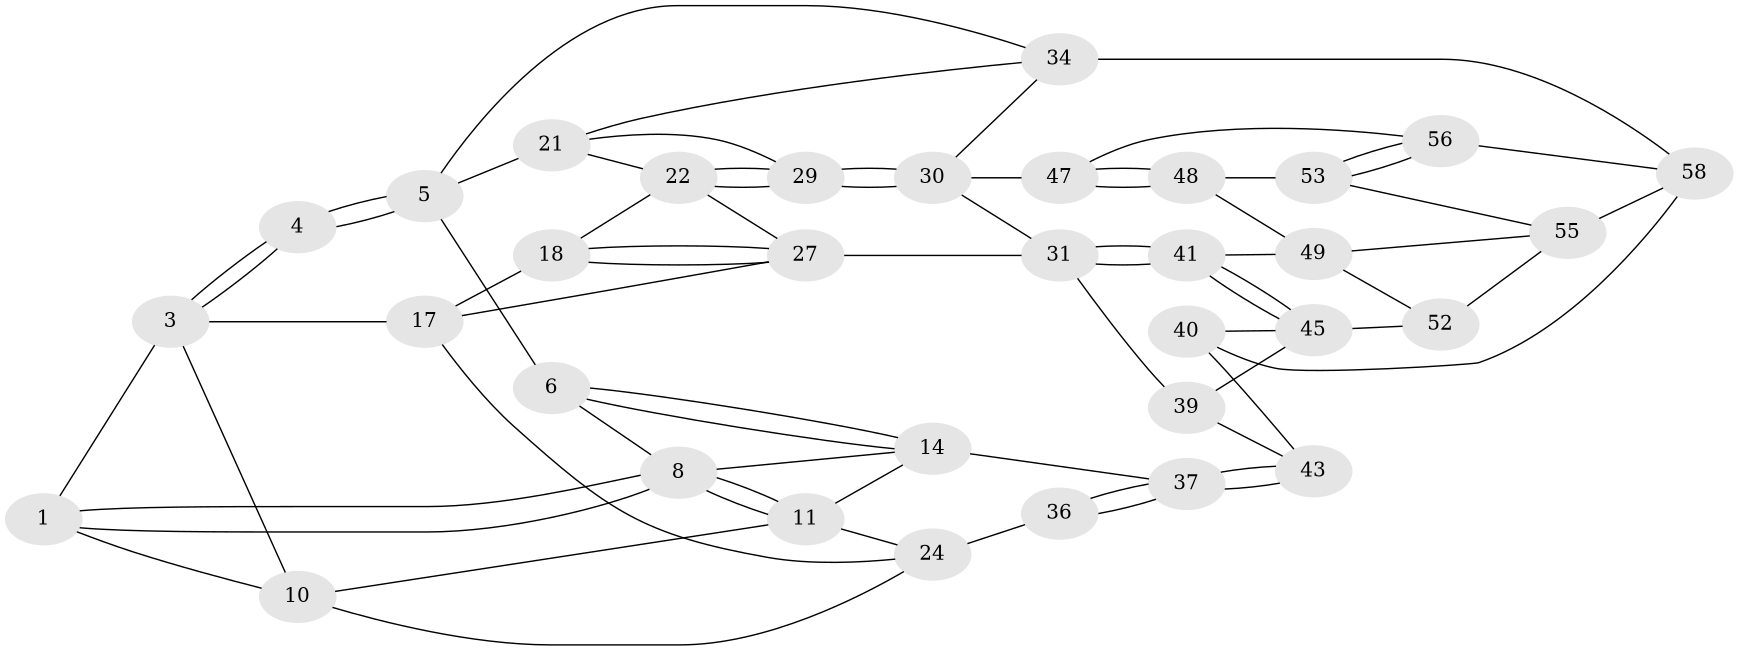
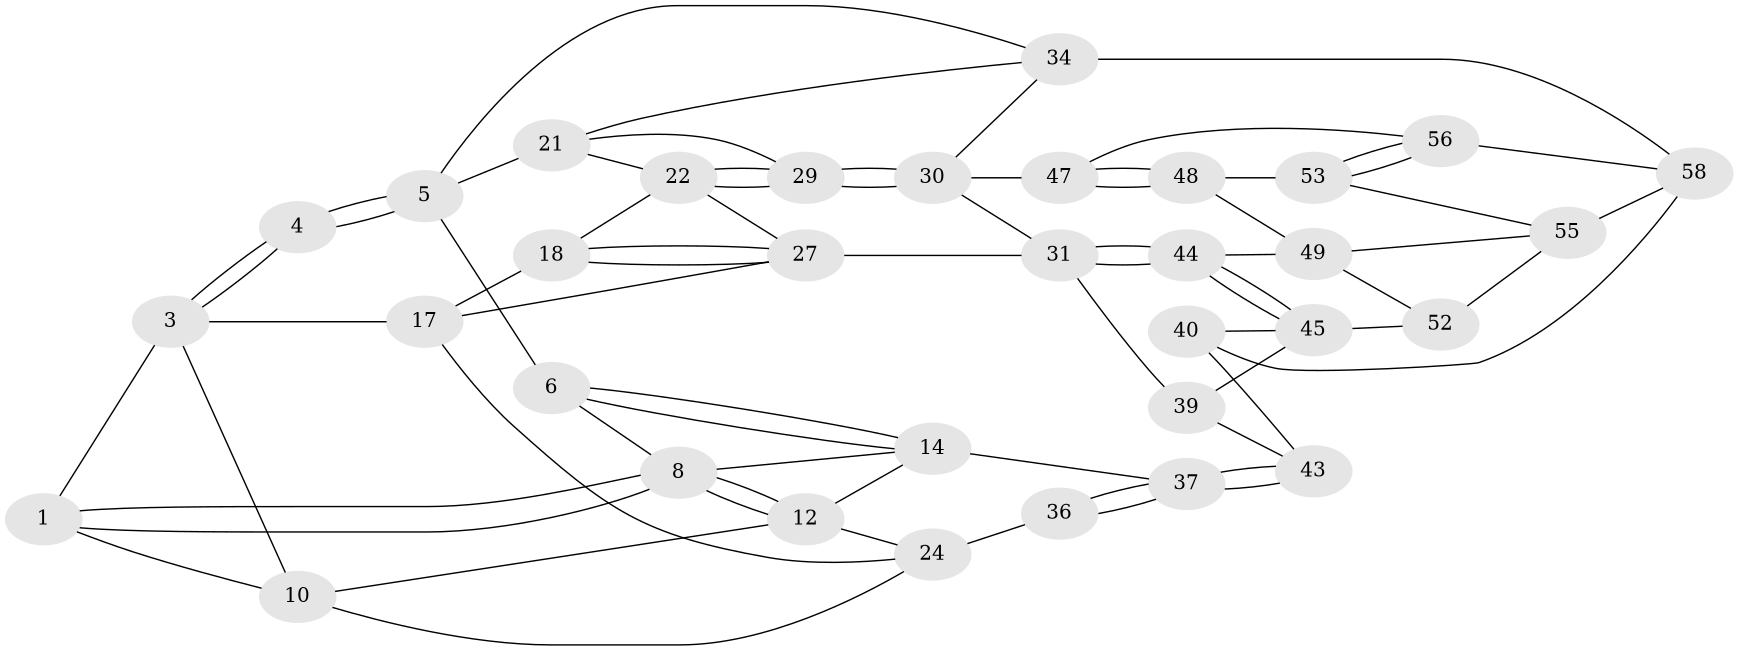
(1187, 255) -> (1187, 255)
(806, 519) -> (806, 519)
